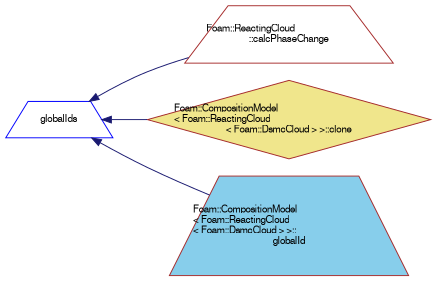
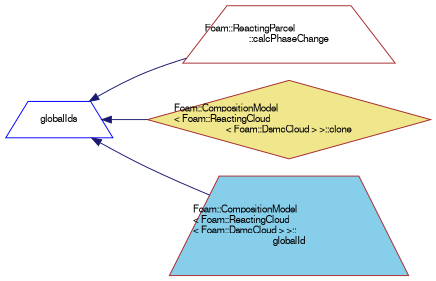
(289, 34) -> (289, 34)
